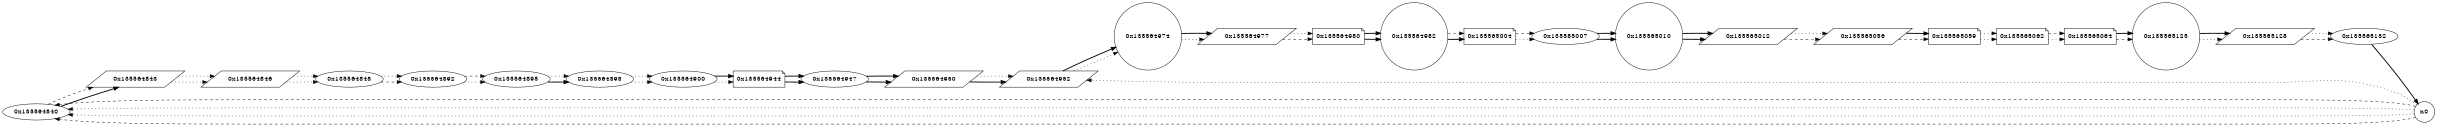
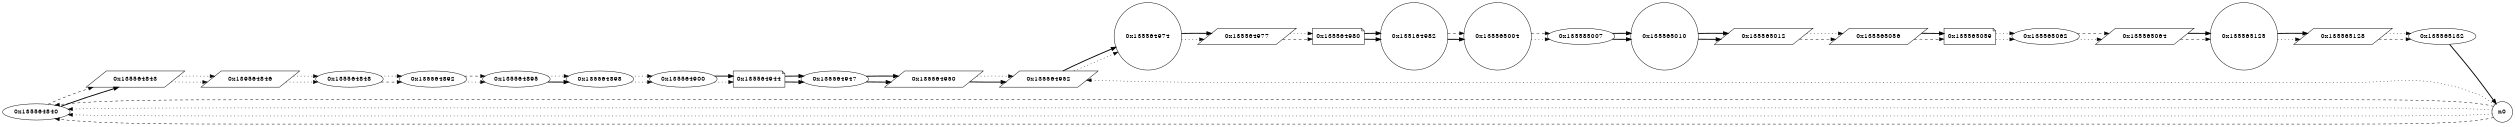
(1414, 36) -> (1414, 36)
(1490, 36) -> (1498, 36)
(2022, 36) -> (2046, 36)
(2090, 36) -> (2145, 36)
(250, 79) -> (250, 79)
